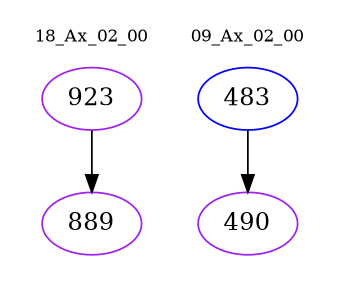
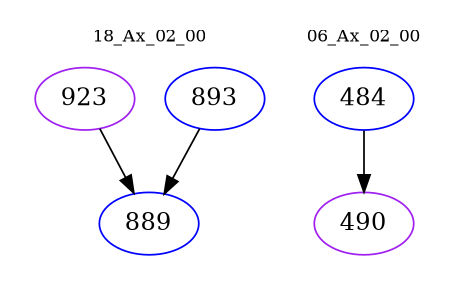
(248, 37) -> (364, 37)
none -> (215, 99)
(248, 99) -> (364, 99)
(92, 224) -> (149, 224)
